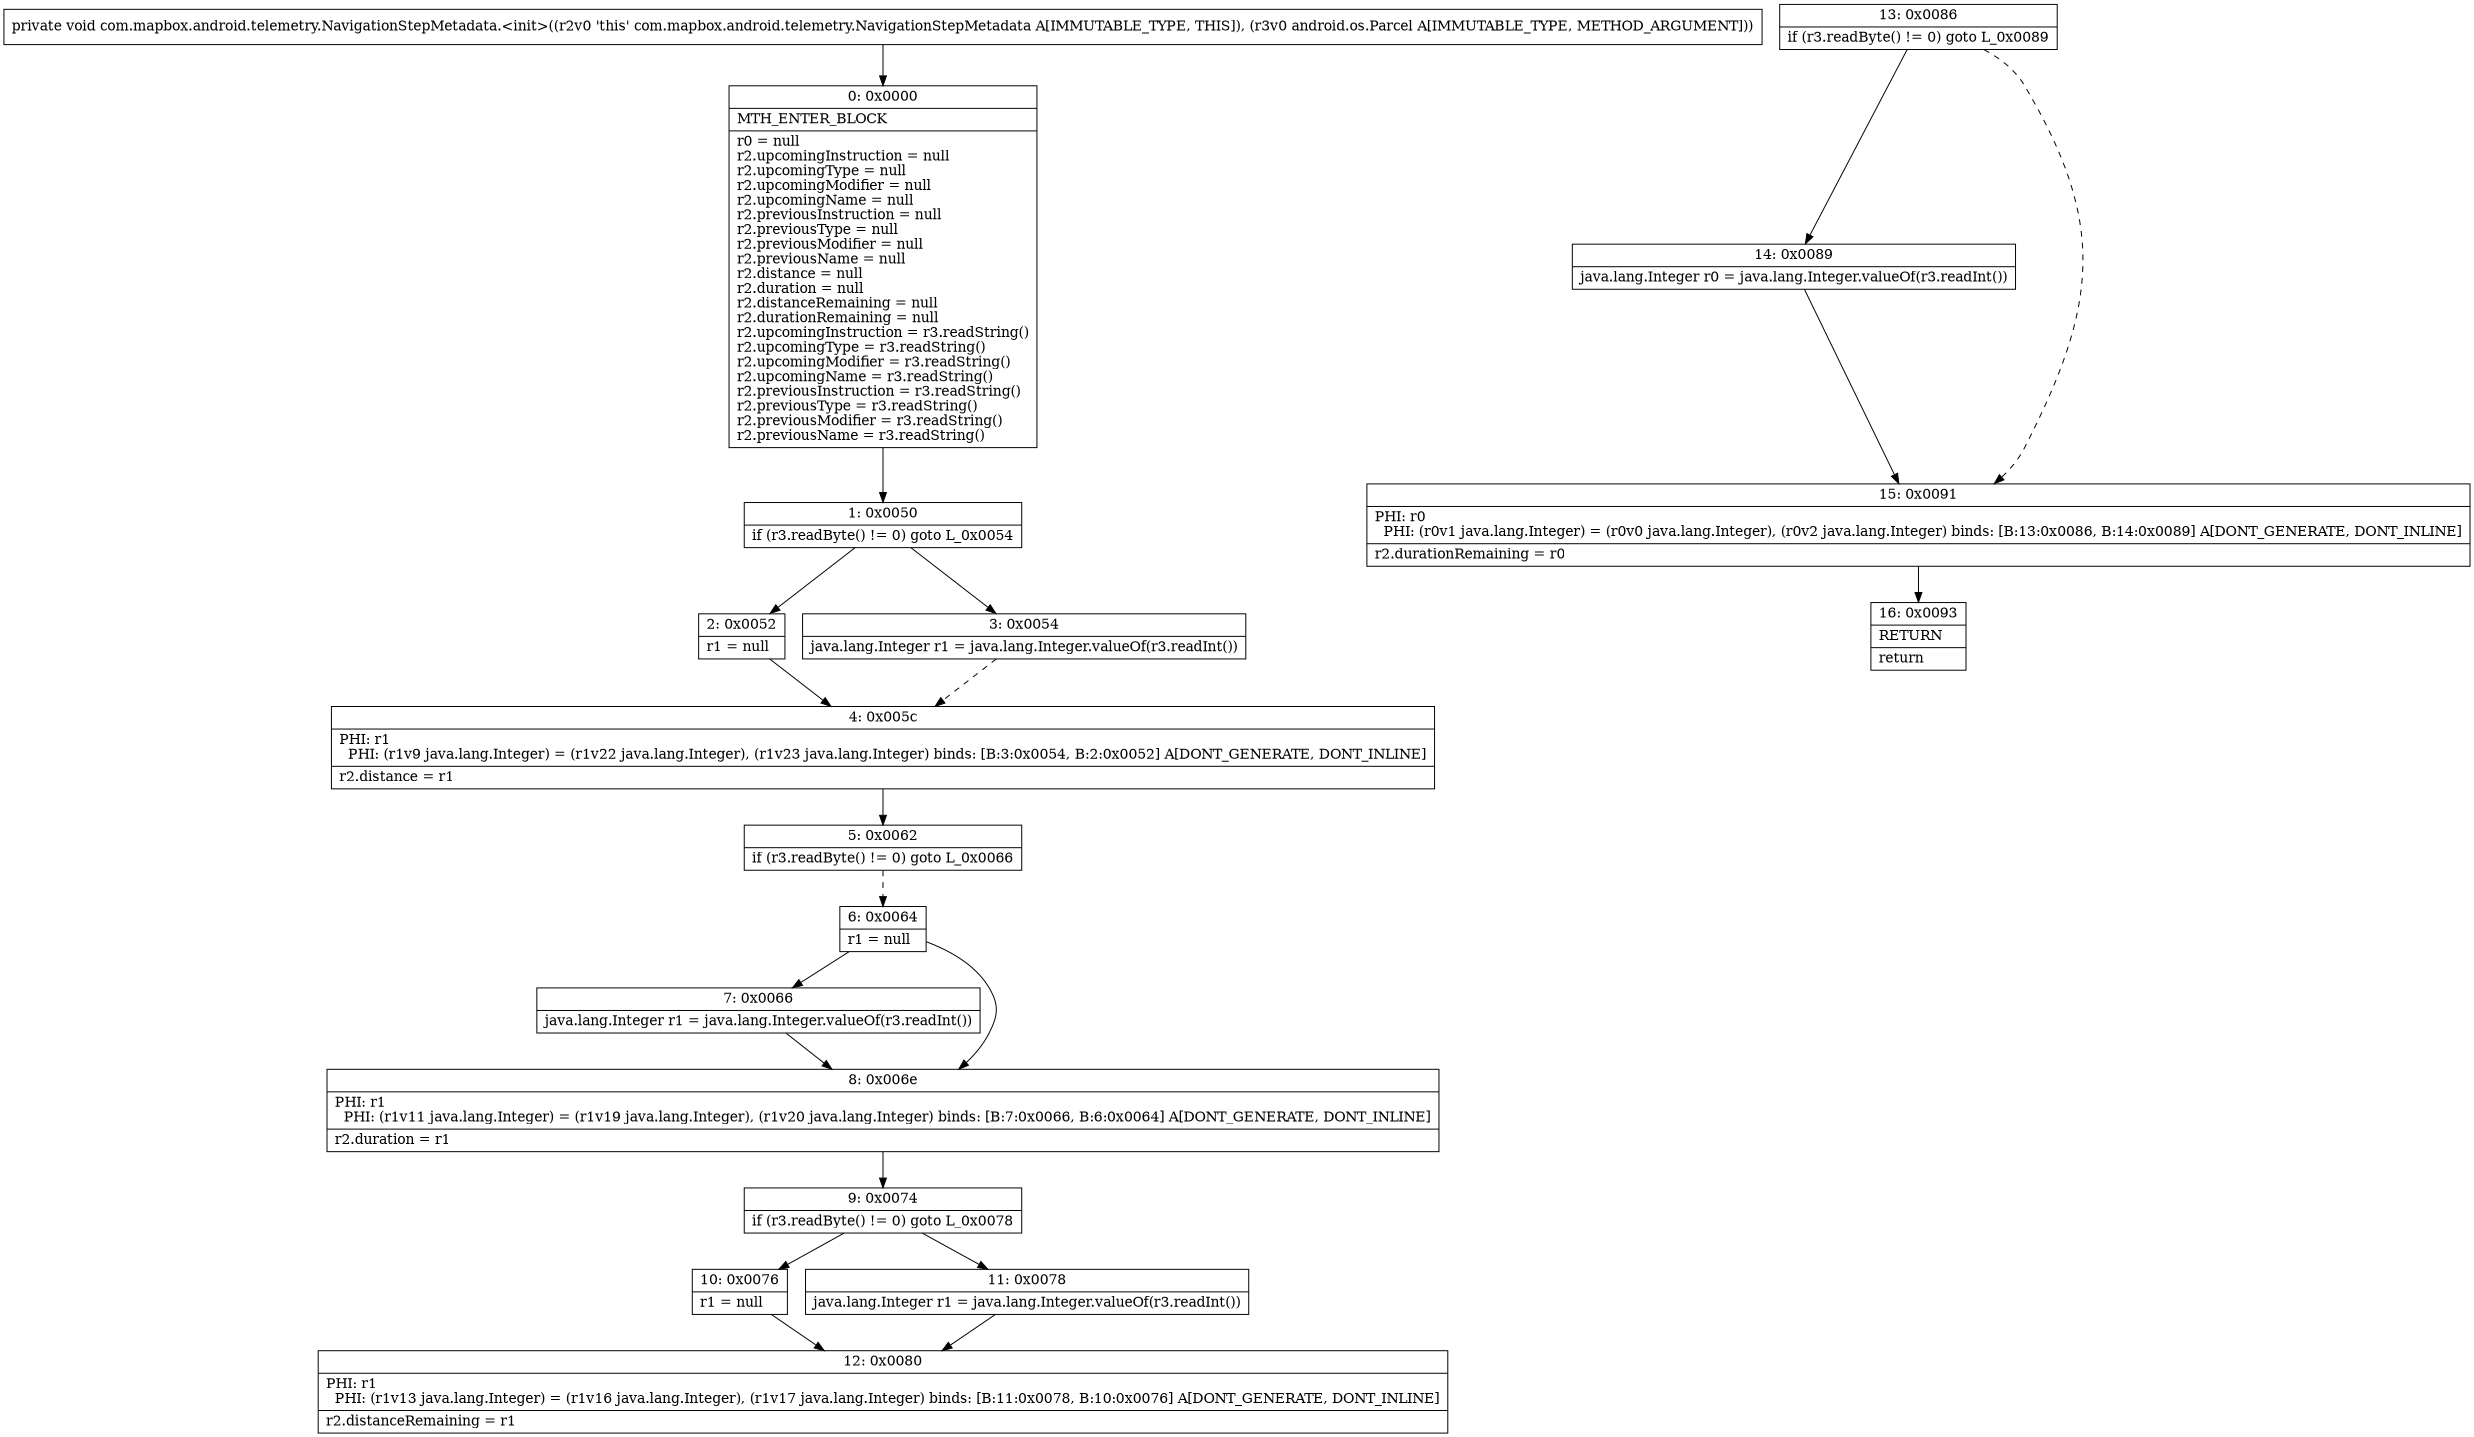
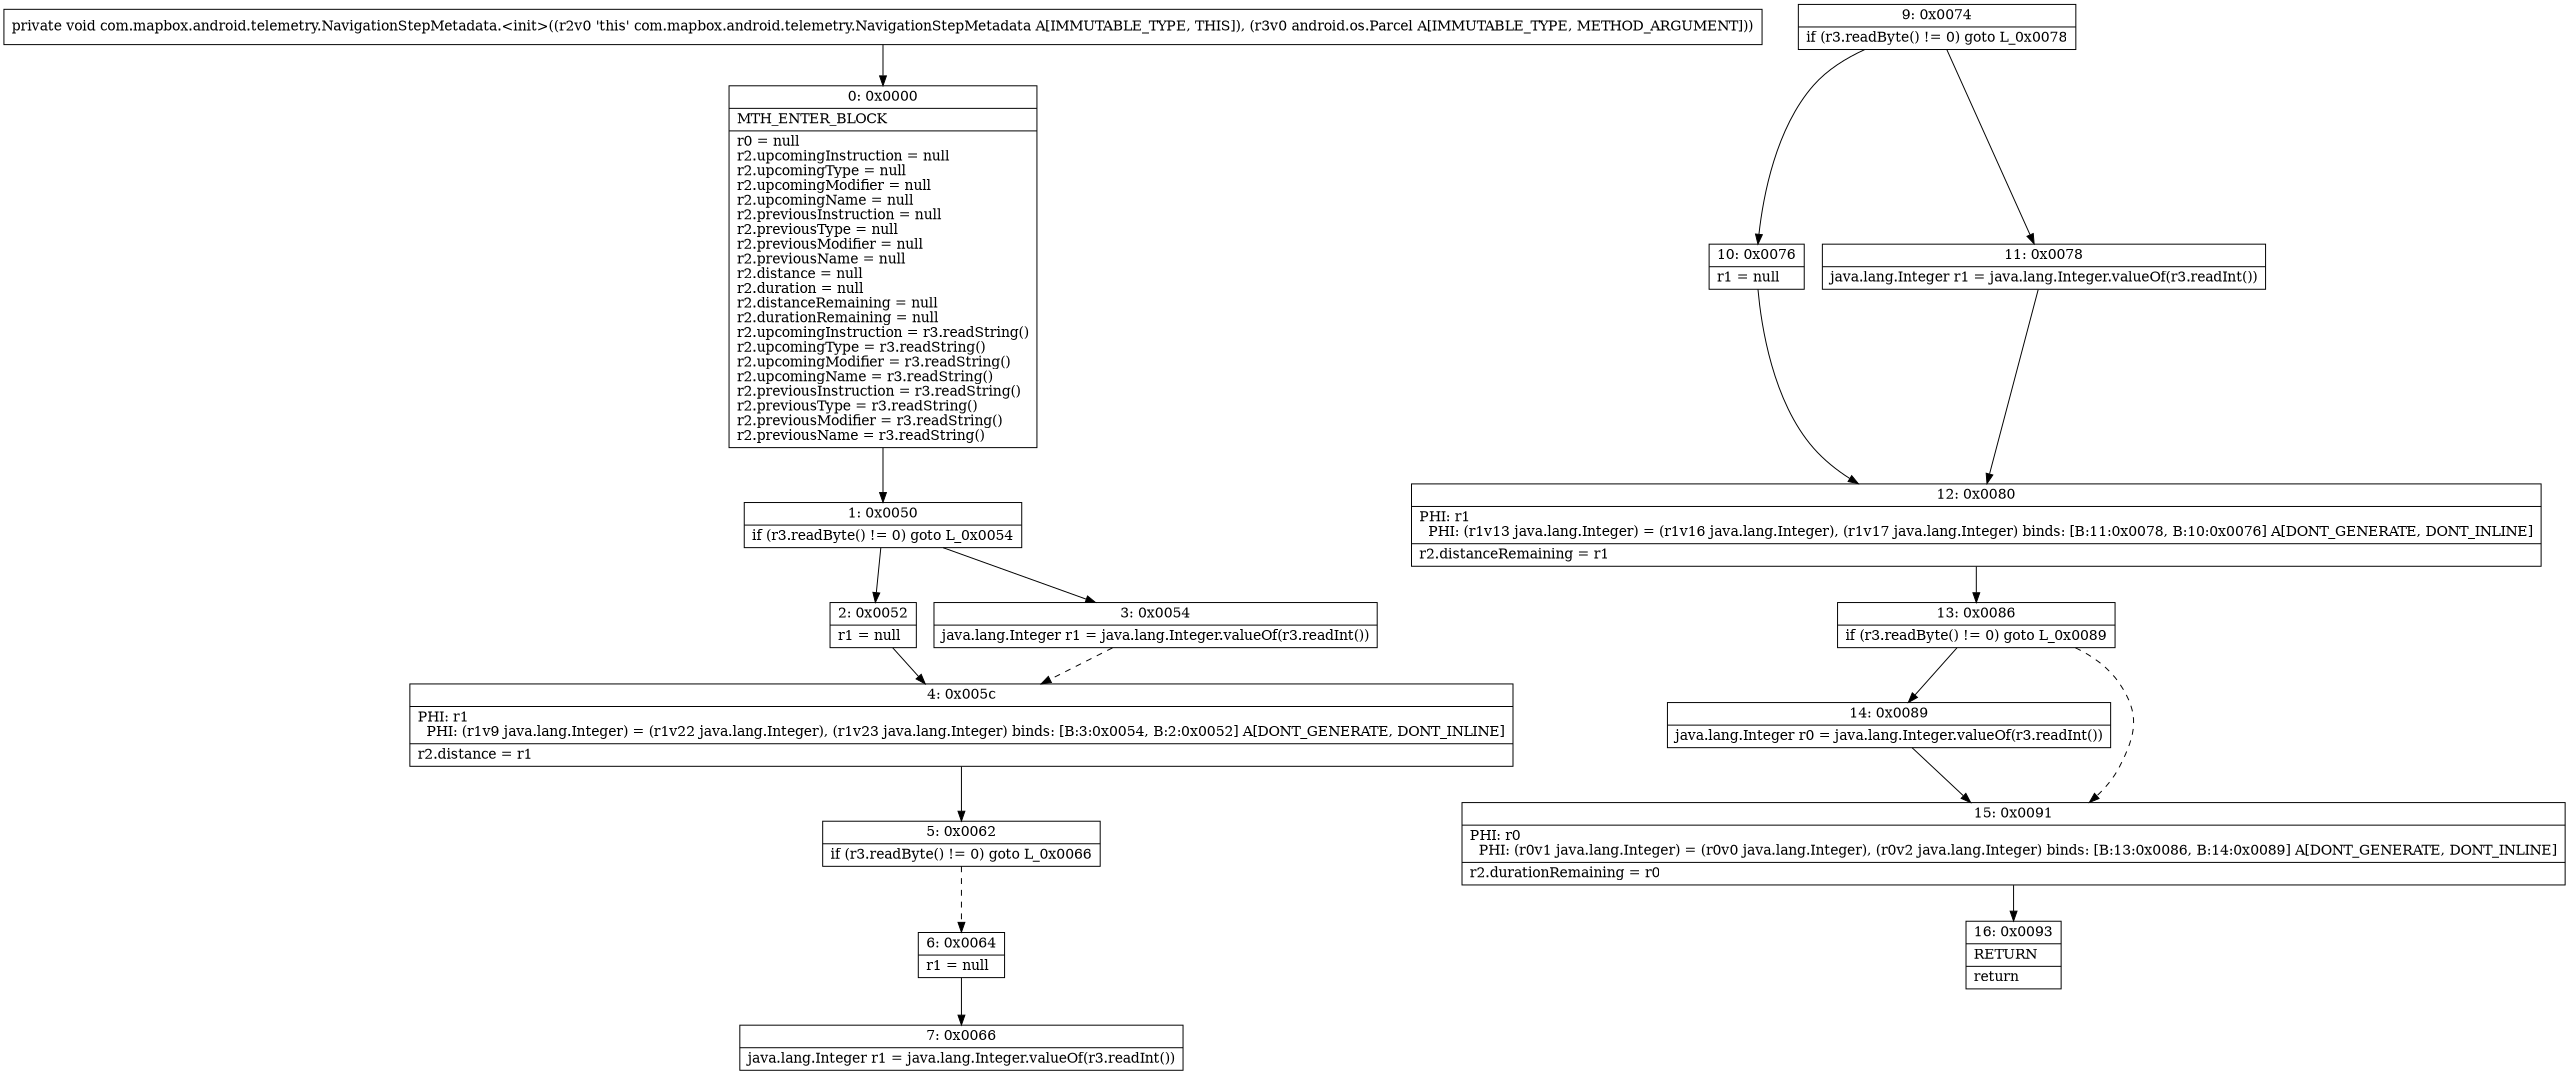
none -> (1976, 580)
(883, 1110) -> none
